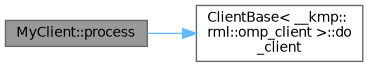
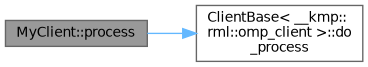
(280, 33) -> (280, 33)
